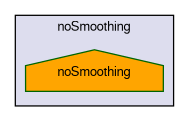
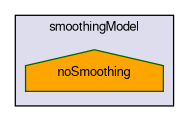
(94, 27) -> (94, 27)
